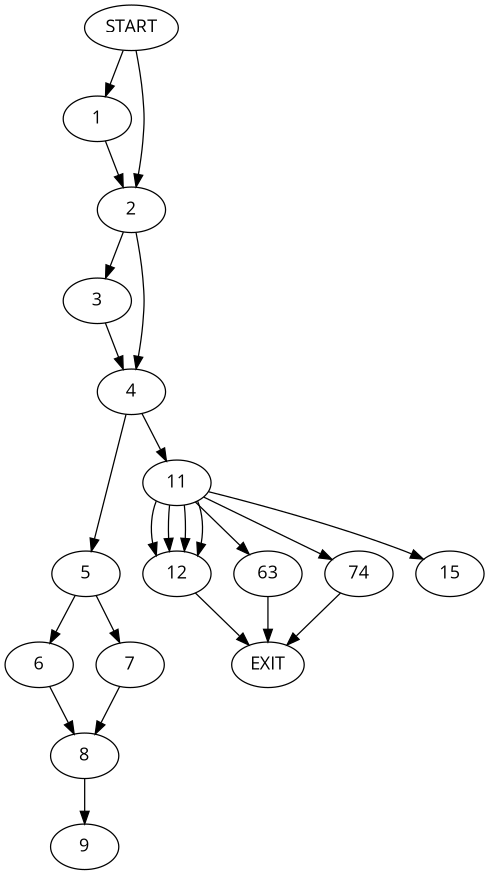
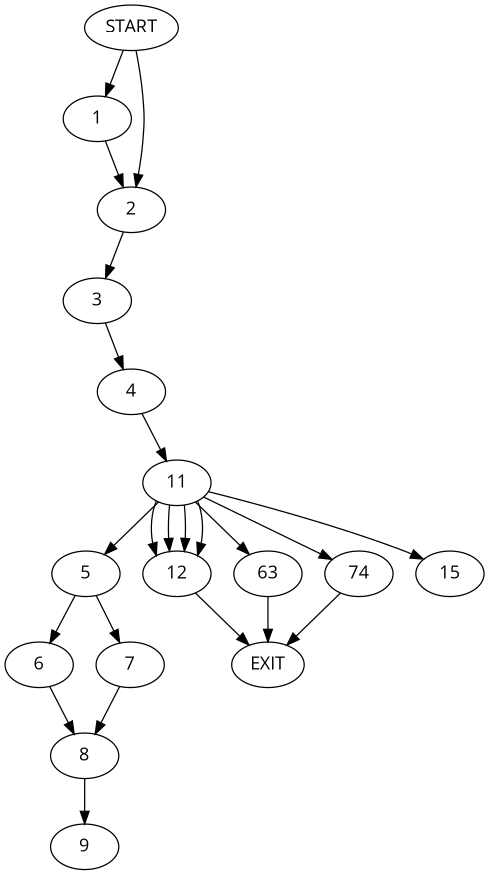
(144, 294) -> none
(110, 477) -> (136, 524)
